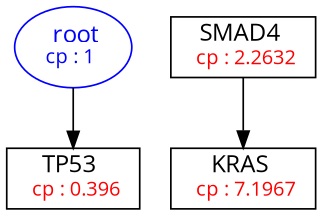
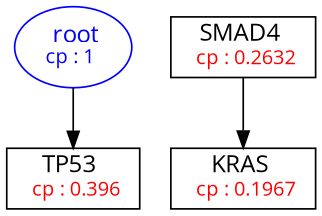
(247, 58) -> (247, 58)
(247, 190) -> (247, 190)
